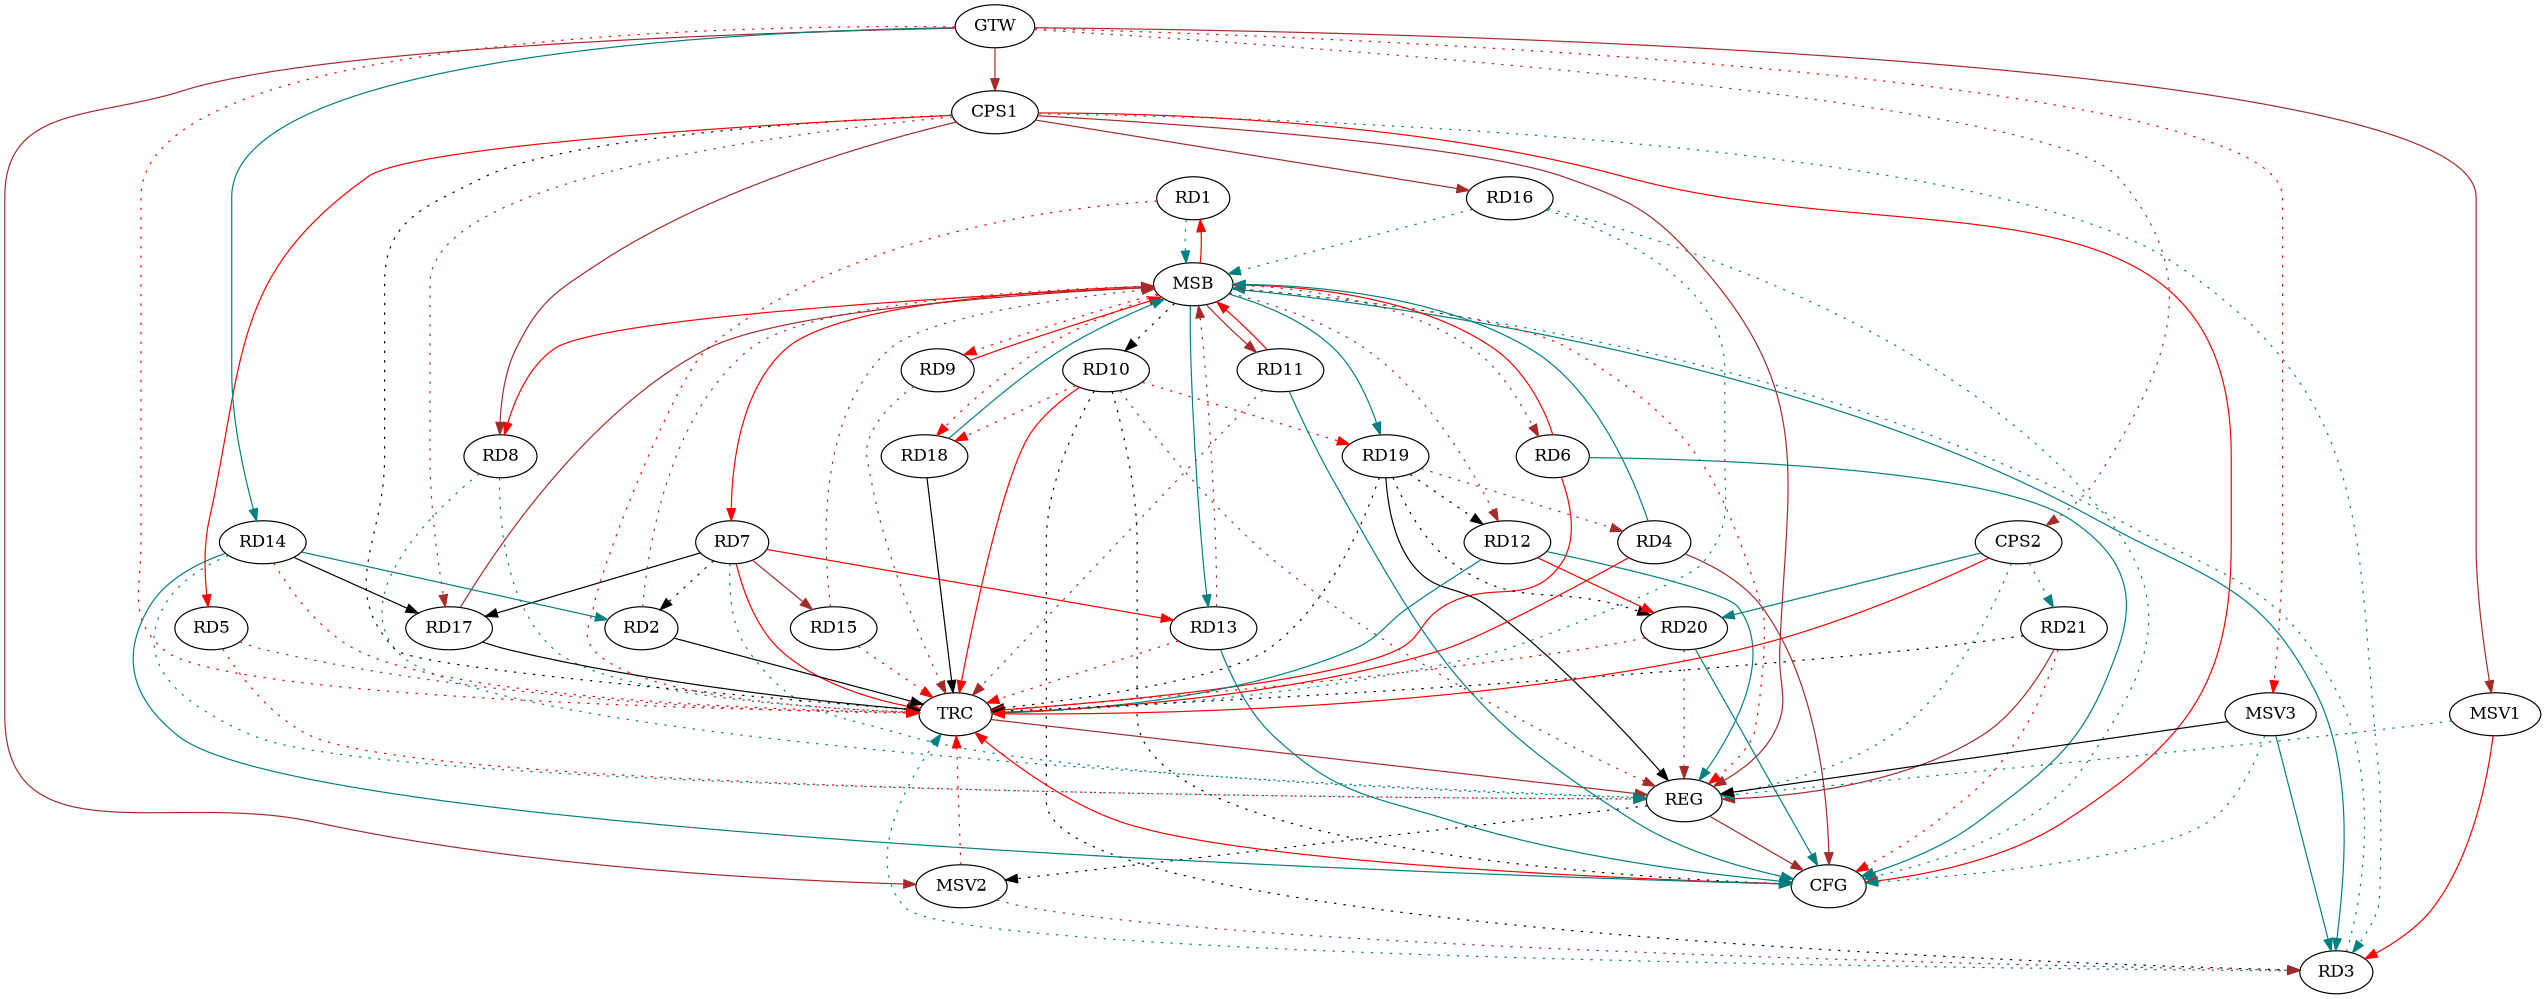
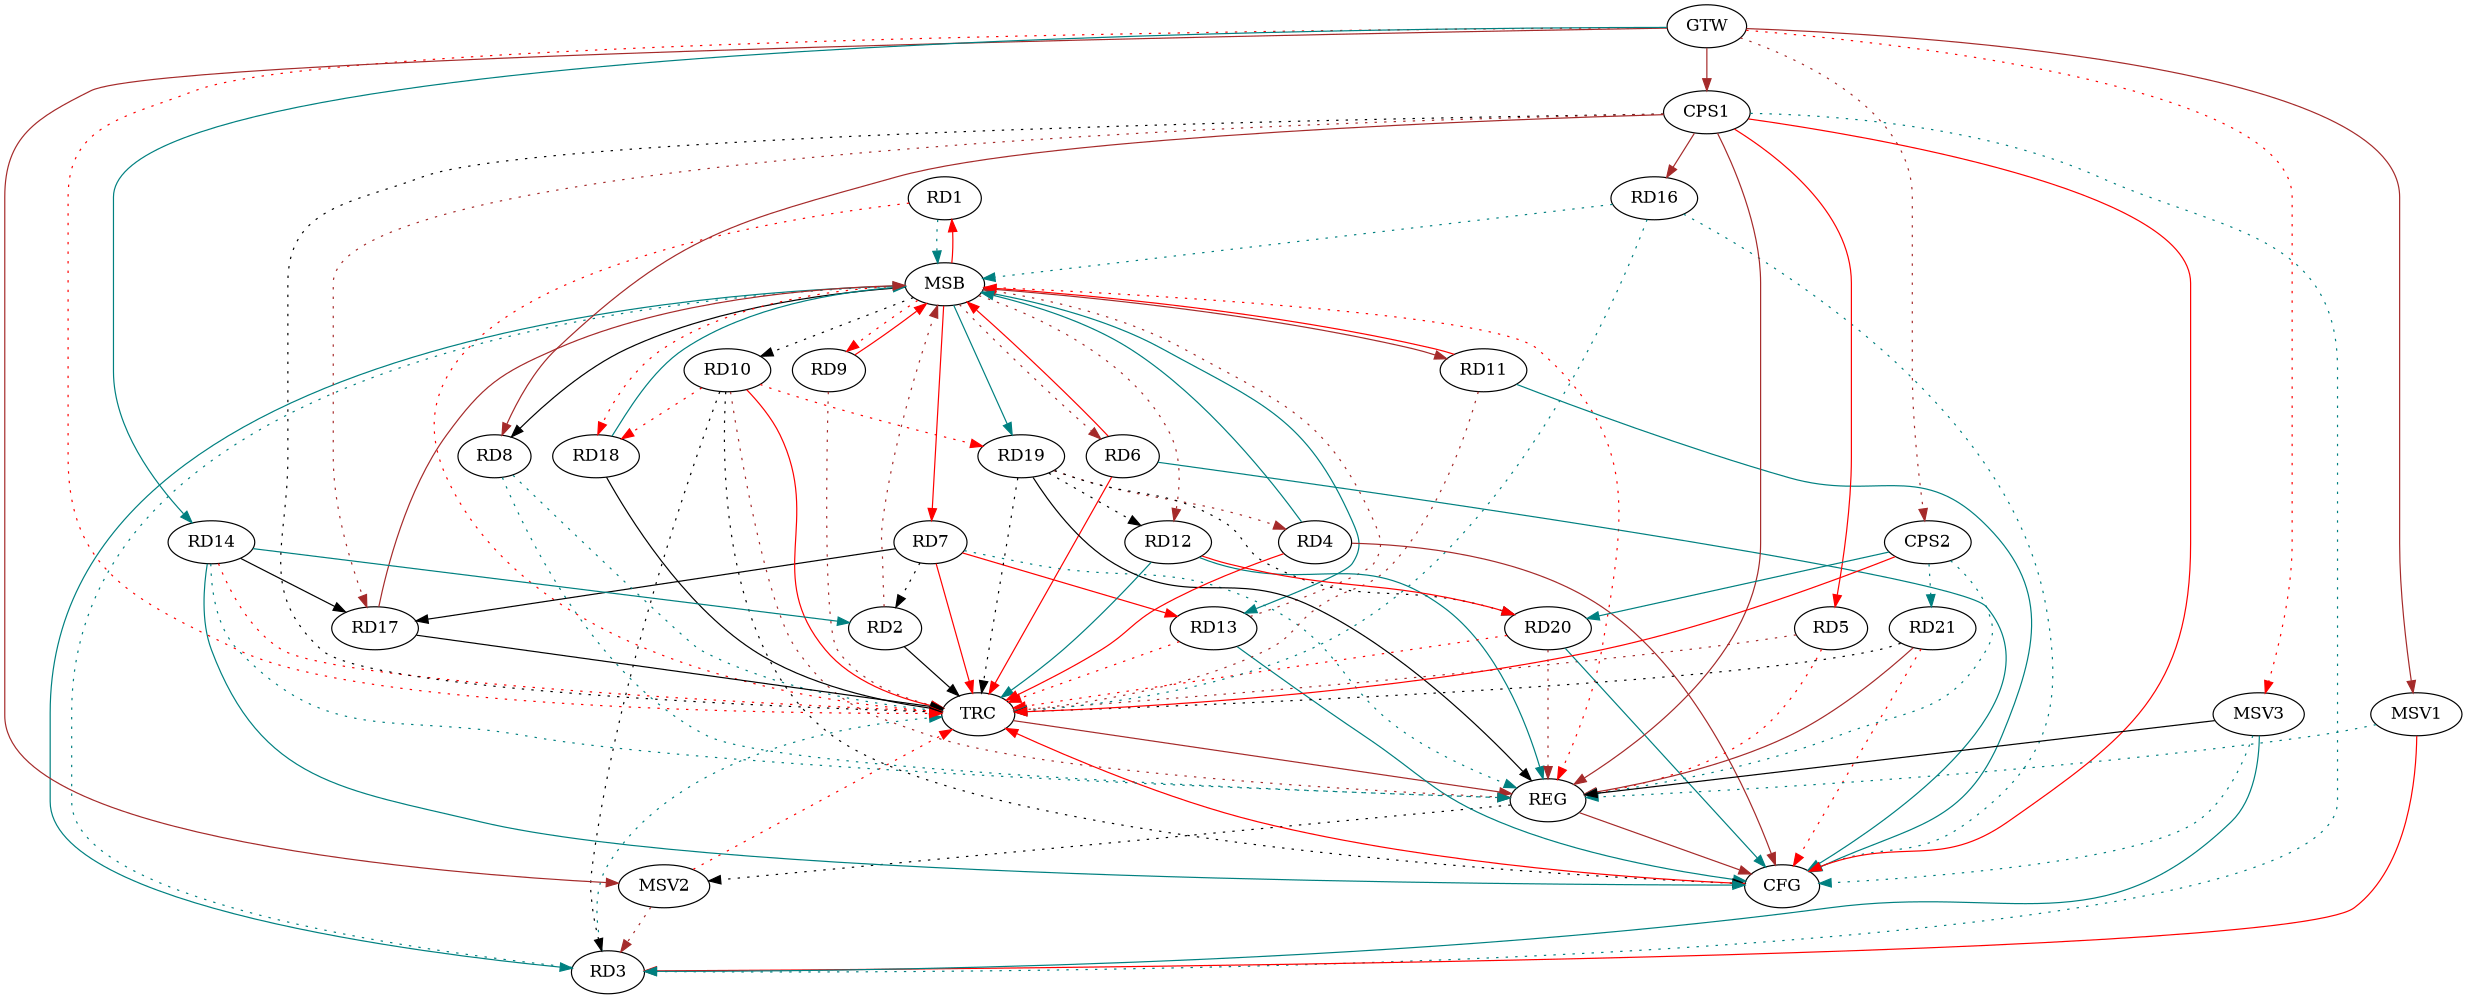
(808, 309) -> (688, 326)
(834, 628) -> none
